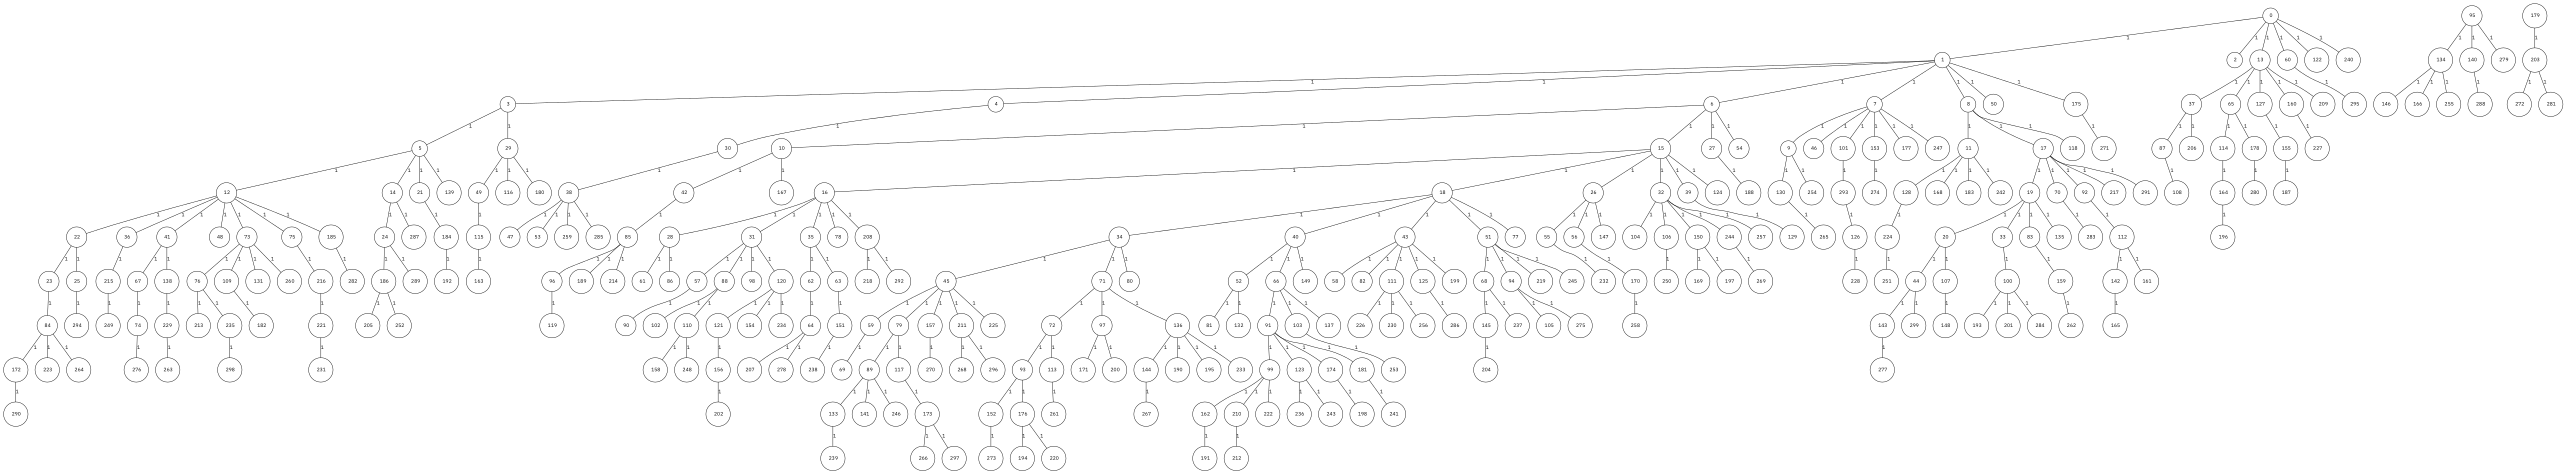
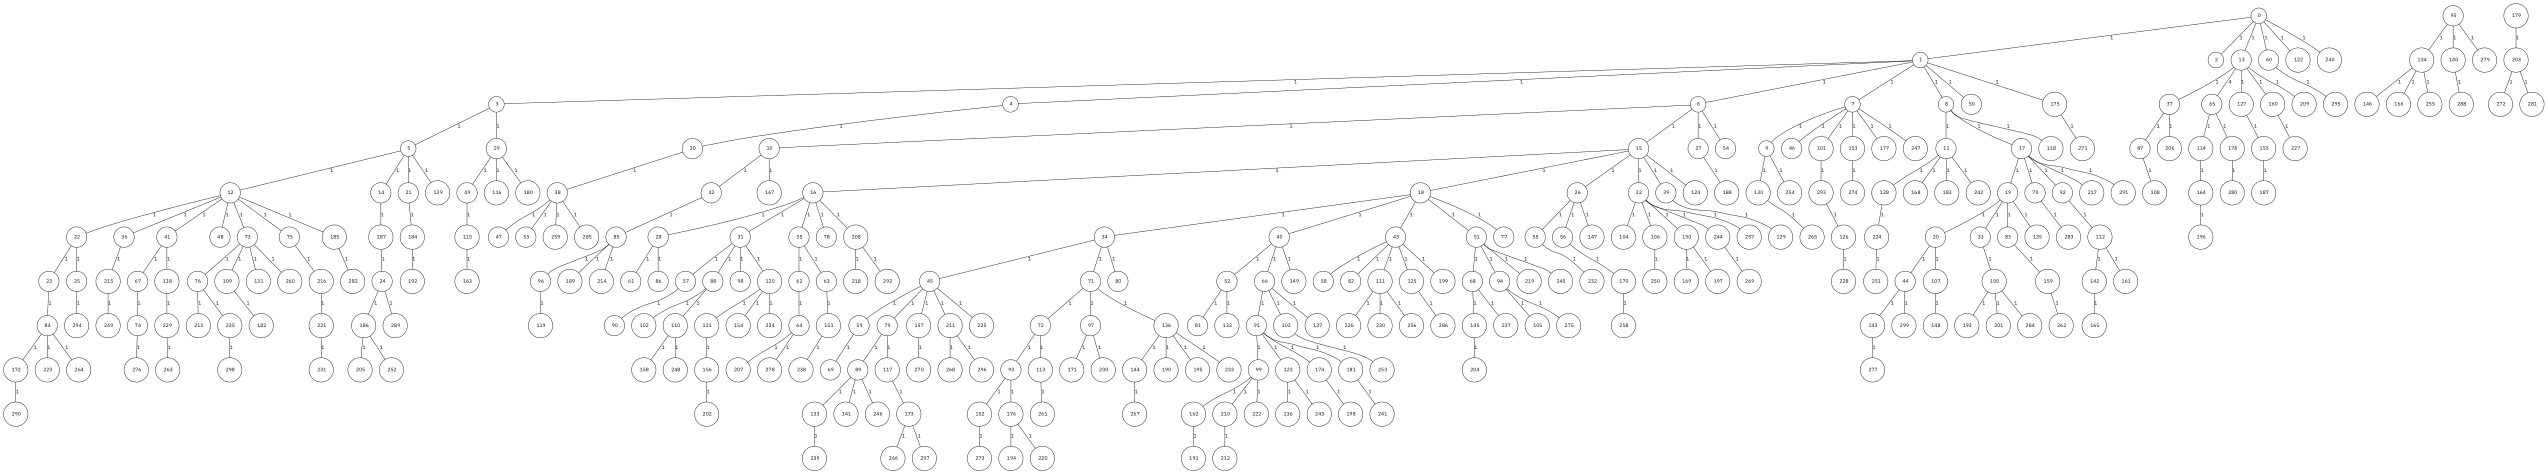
(2249, 82) -> (2230, 82)
(388, 215) -> (381, 260)
